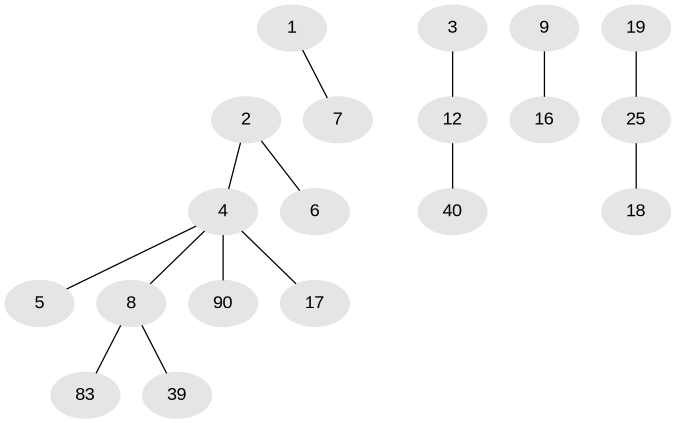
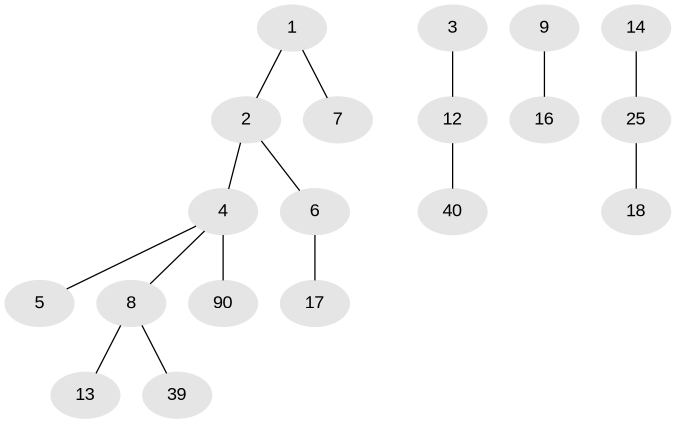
(636, 28) -> (636, 28)
none -> (269, 74)
(269, 257) -> (315, 258)
(85, 395) -> (85, 395)
